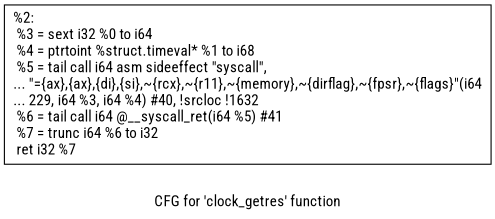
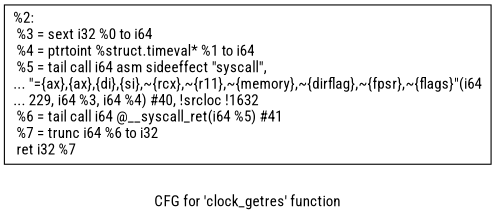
(134, 51) -> (134, 51)
